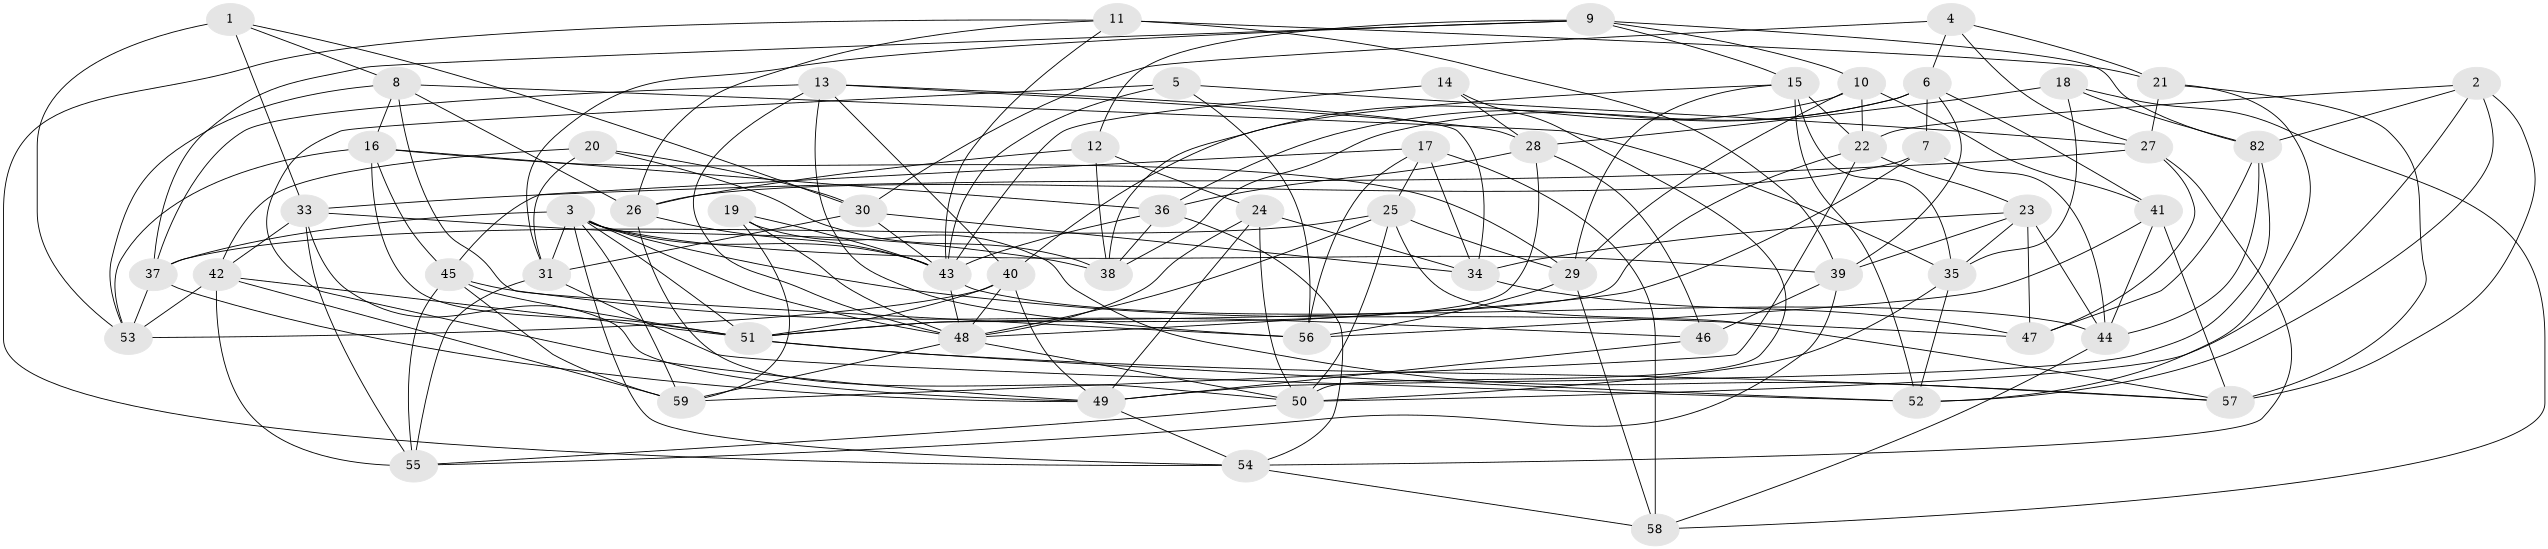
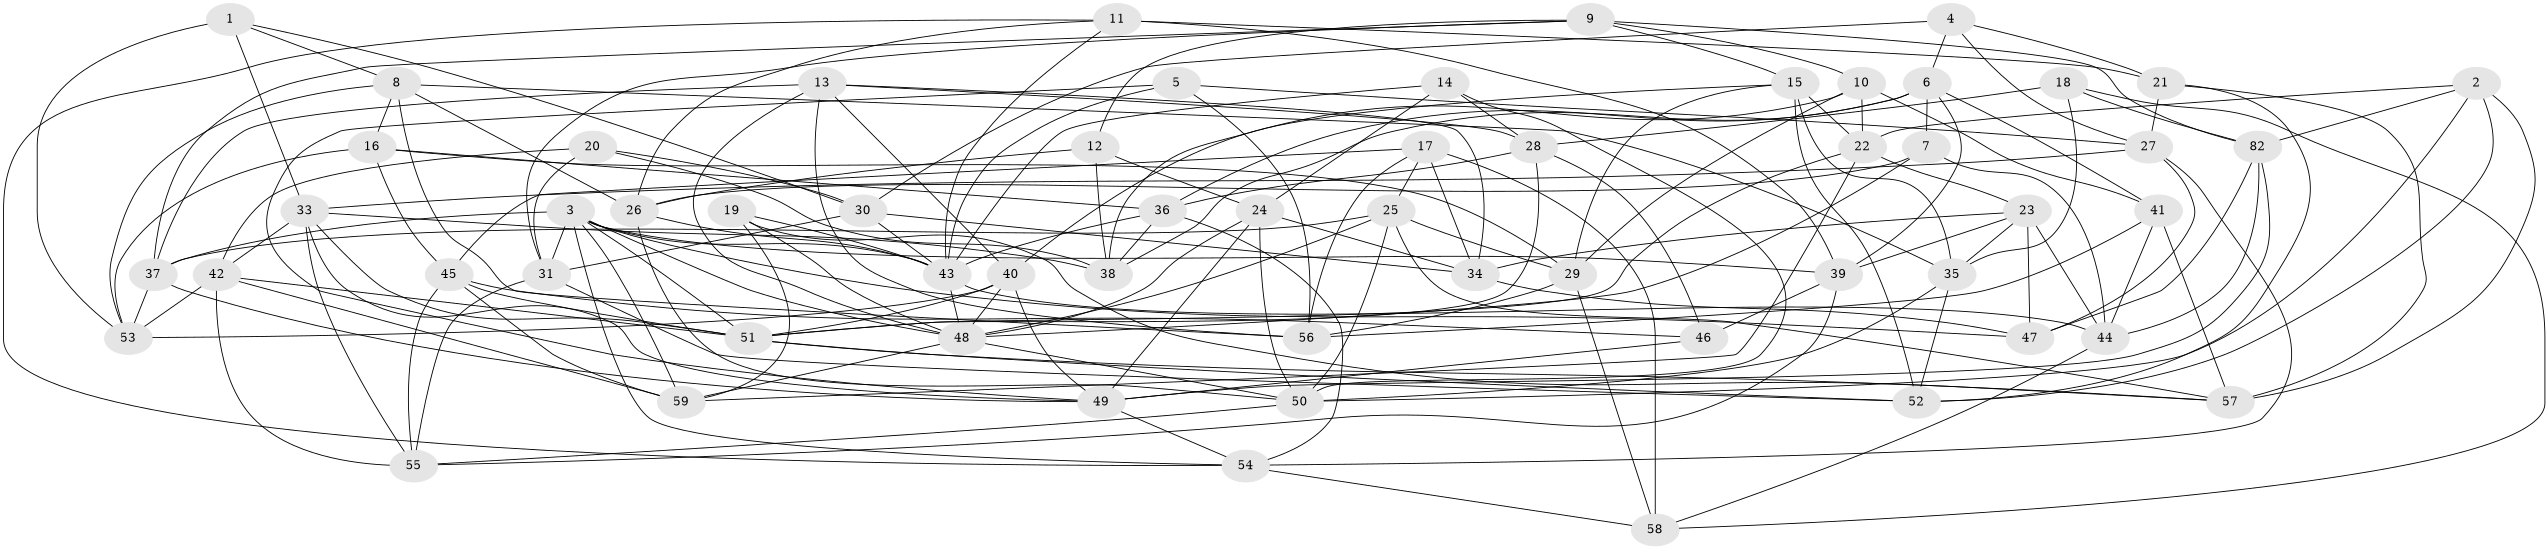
none -> (1326, 165)
(424, 294) -> (495, 319)
